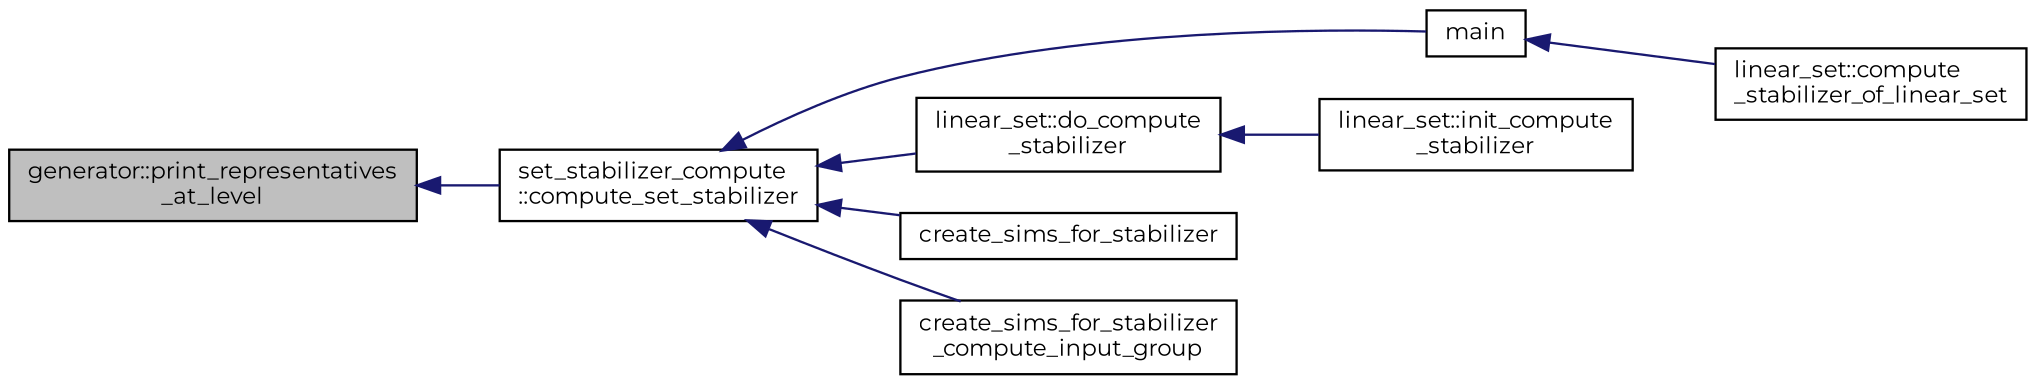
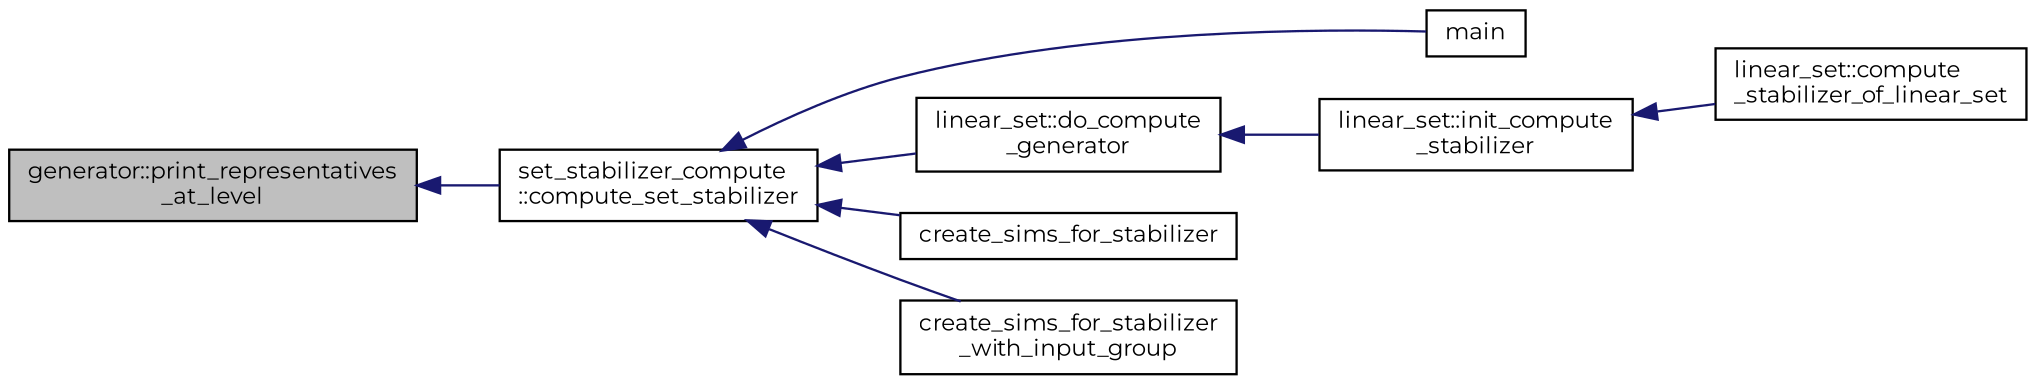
(1632, 53) -> (1686, 108)
(1068, 135) -> (1068, 135)
(1068, 337) -> (1068, 337)
